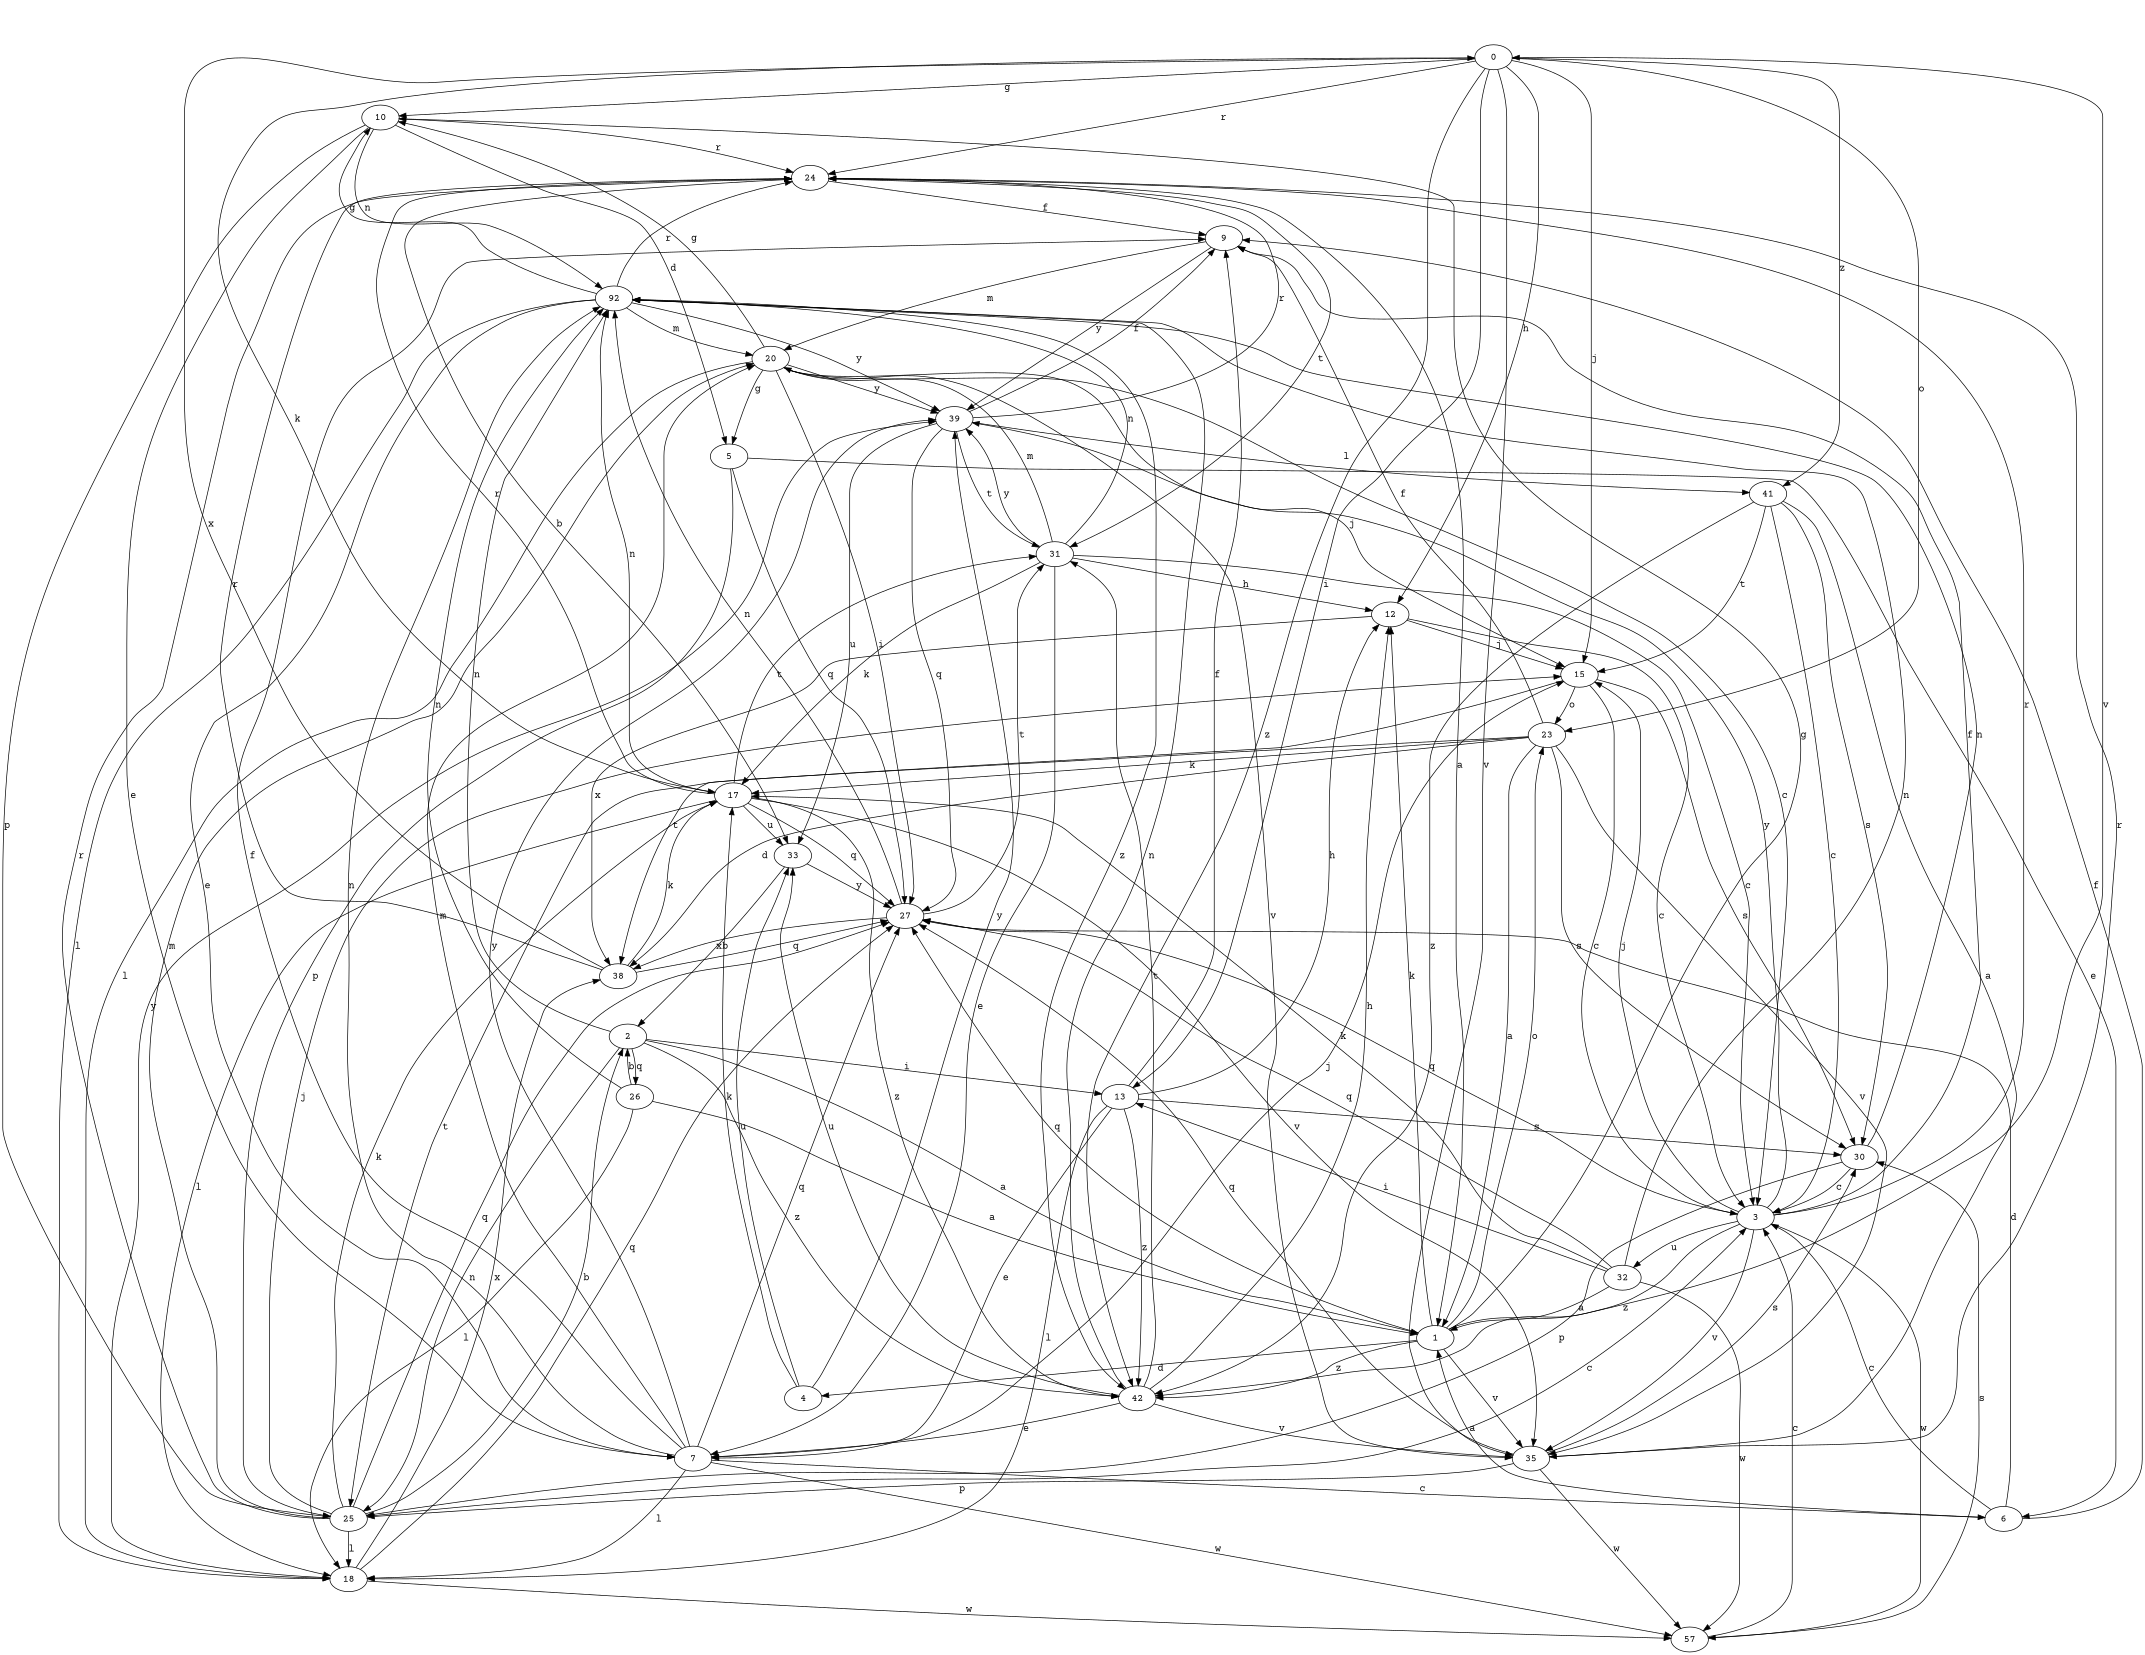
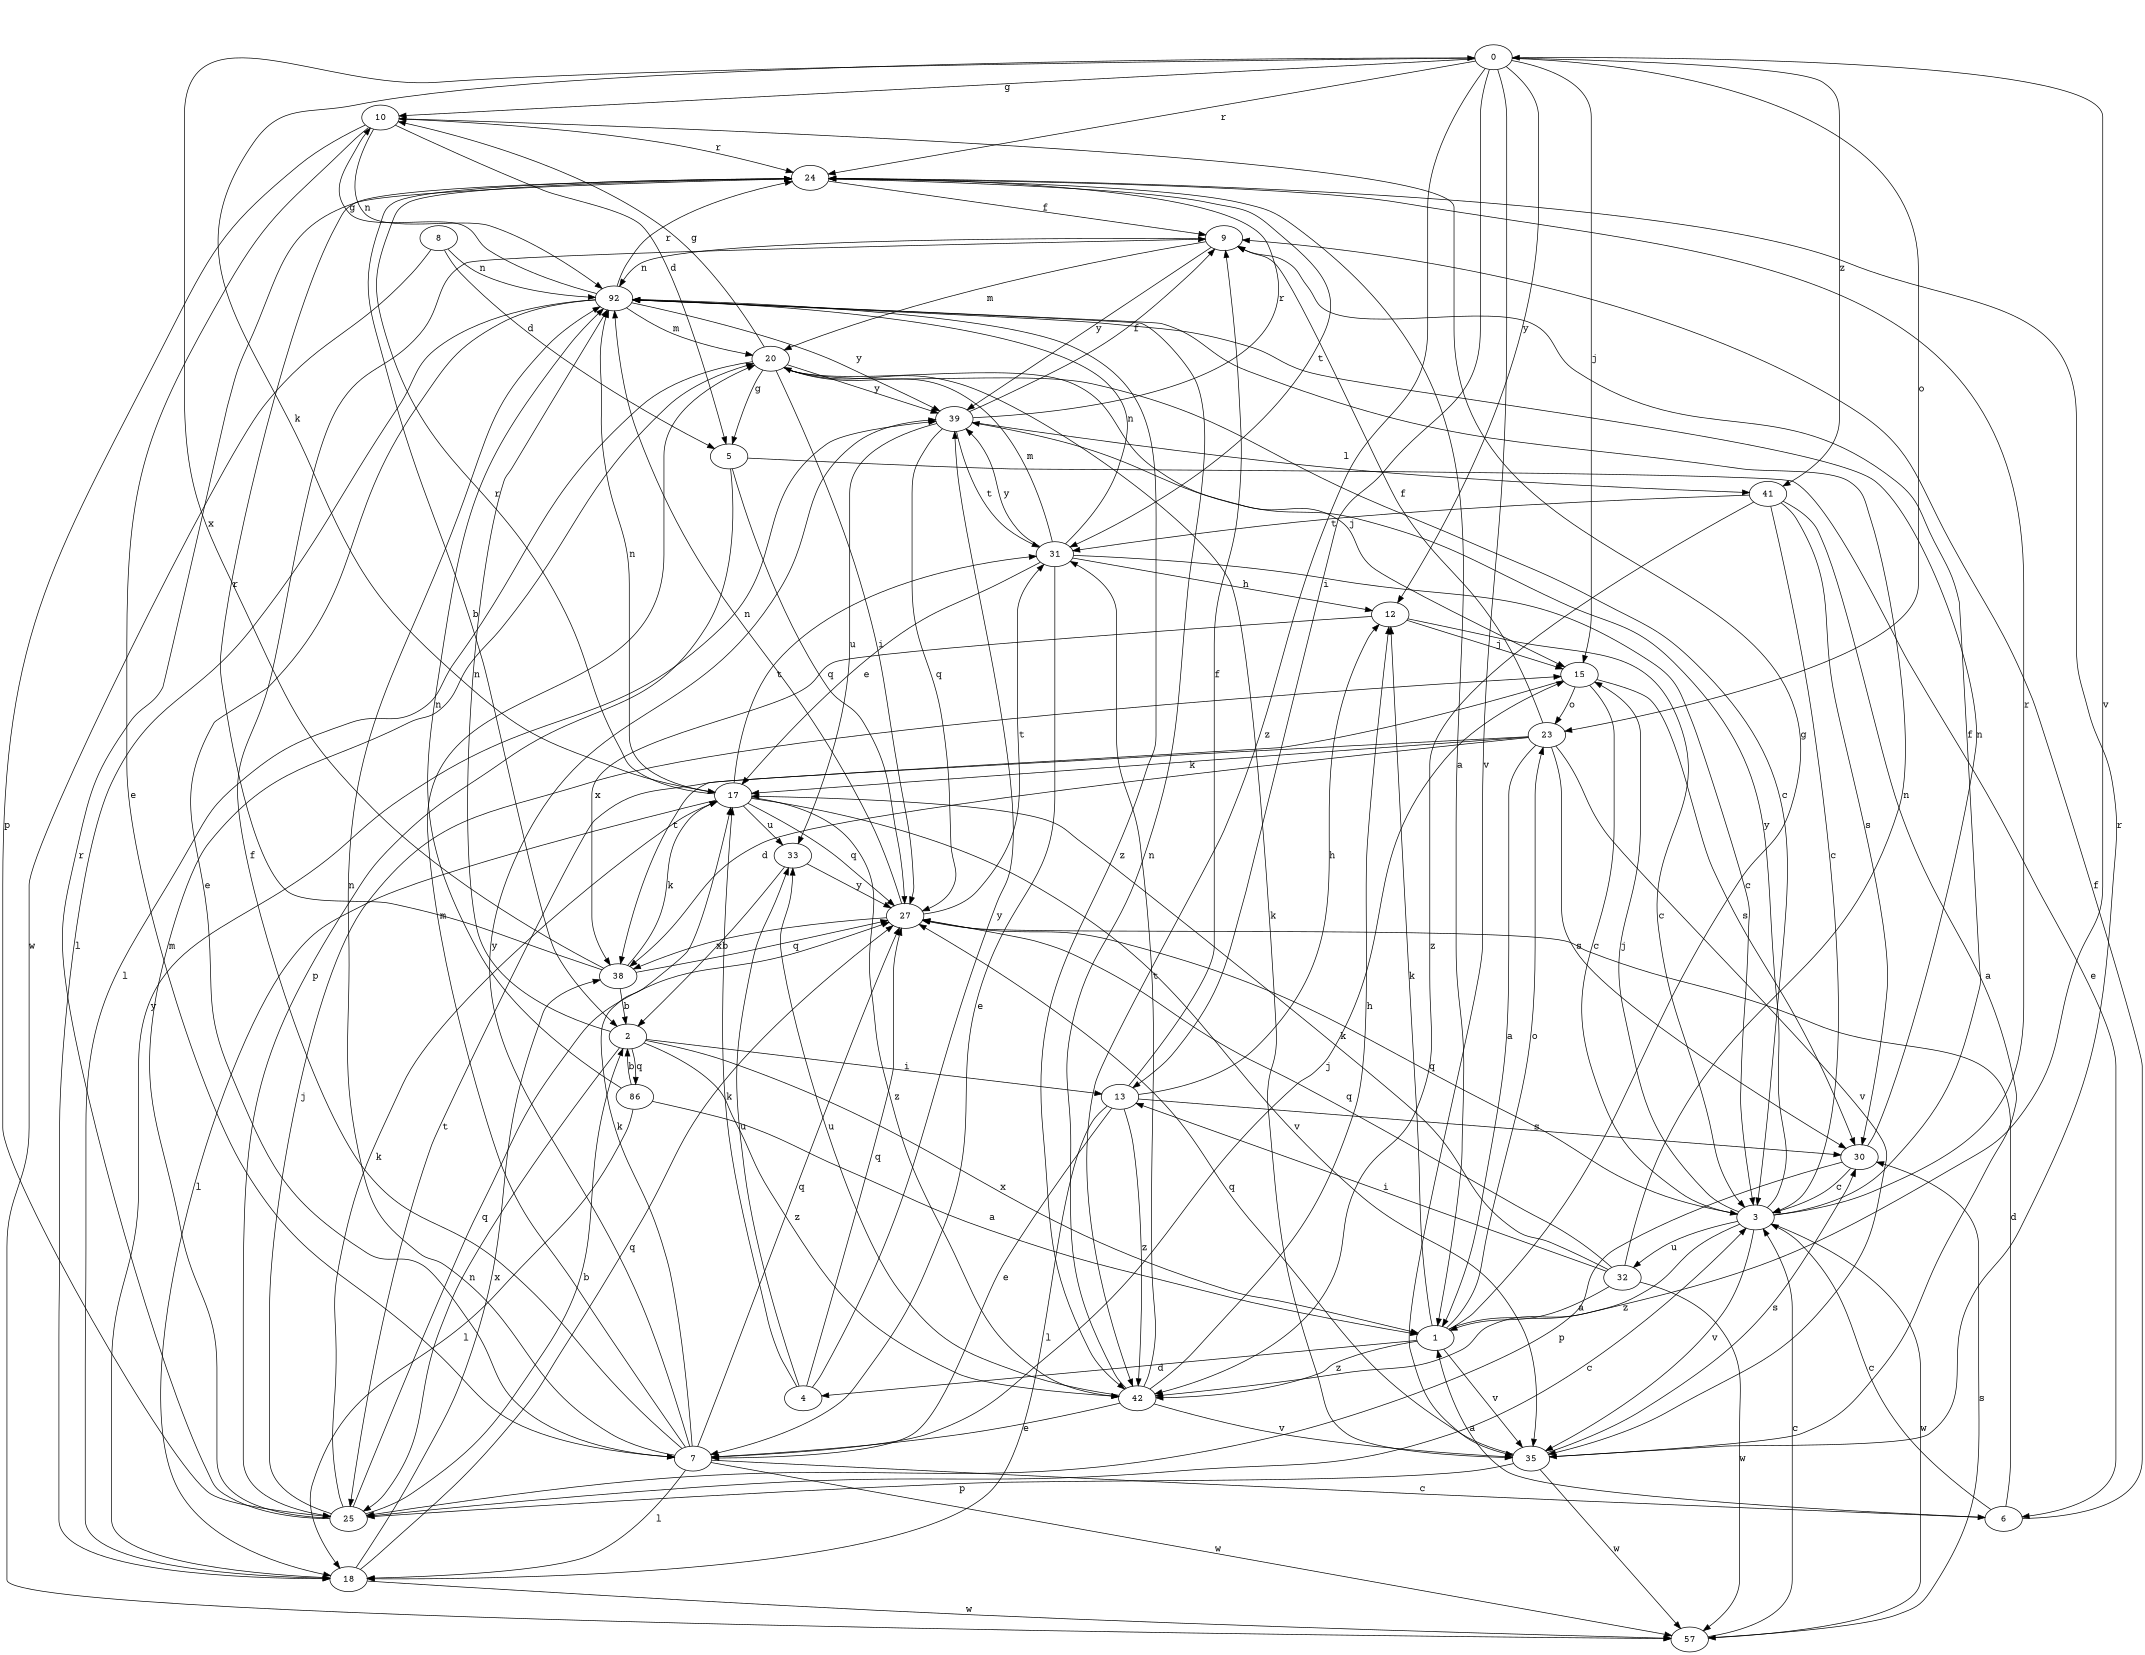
none -> (439, 238)
none -> (910, 241)
(1526, 329) -> (1526, 329)
(459, 388) -> (394, 398)
(1710, 623) -> (1414, 512)
(867, 675) -> (867, 675)
(1273, 916) -> (1273, 916)
none -> (623, 1005)
(635, 1097) -> (635, 1097)
none -> (611, 1112)
(1003, 1187) -> (1003, 1187)
(1120, 1192) -> (870, 1163)
(349, 1546) -> none
